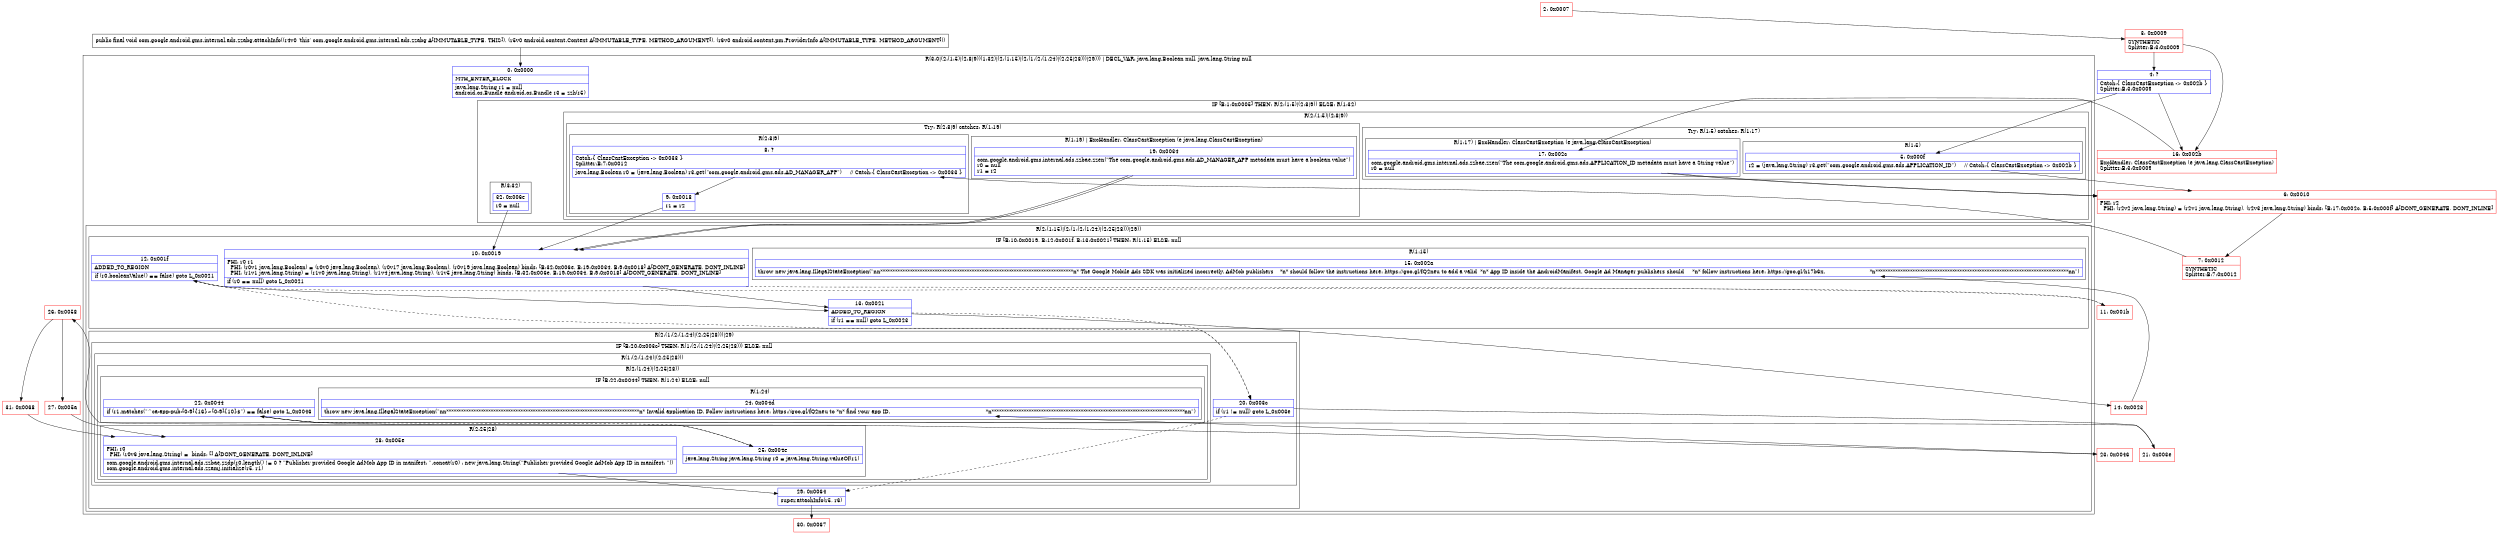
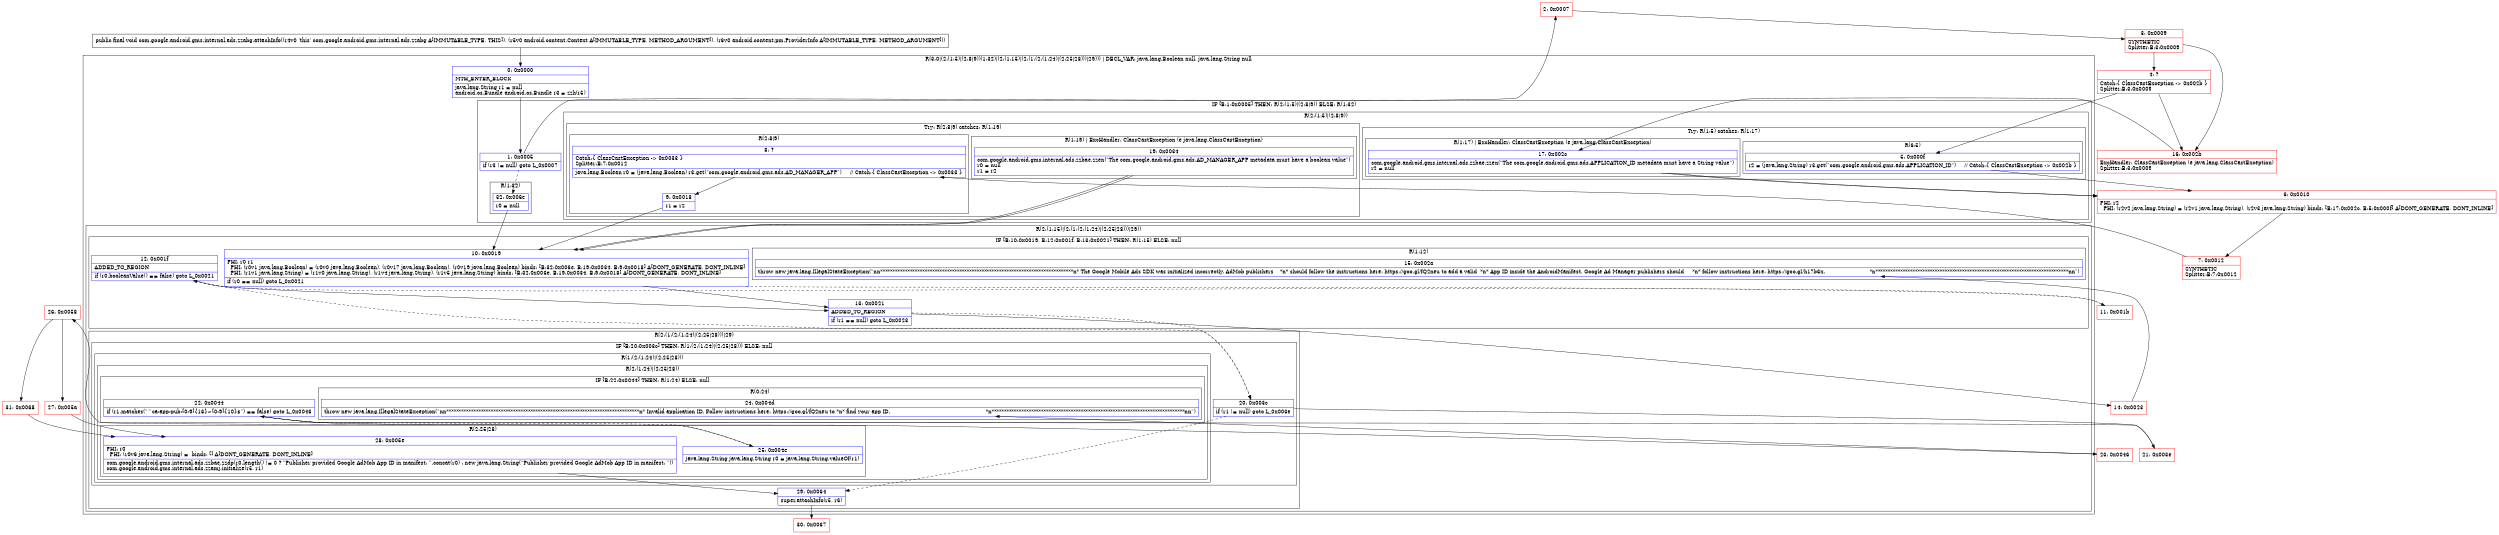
(2154, 82) -> (2154, 82)
(1913, 146) -> (1913, 146)
none -> (520, 162)
(1383, 169) -> (1383, 169)
(511, 186) -> (511, 186)
(1419, 252) -> (1419, 252)
(760, 392) -> (760, 392)
